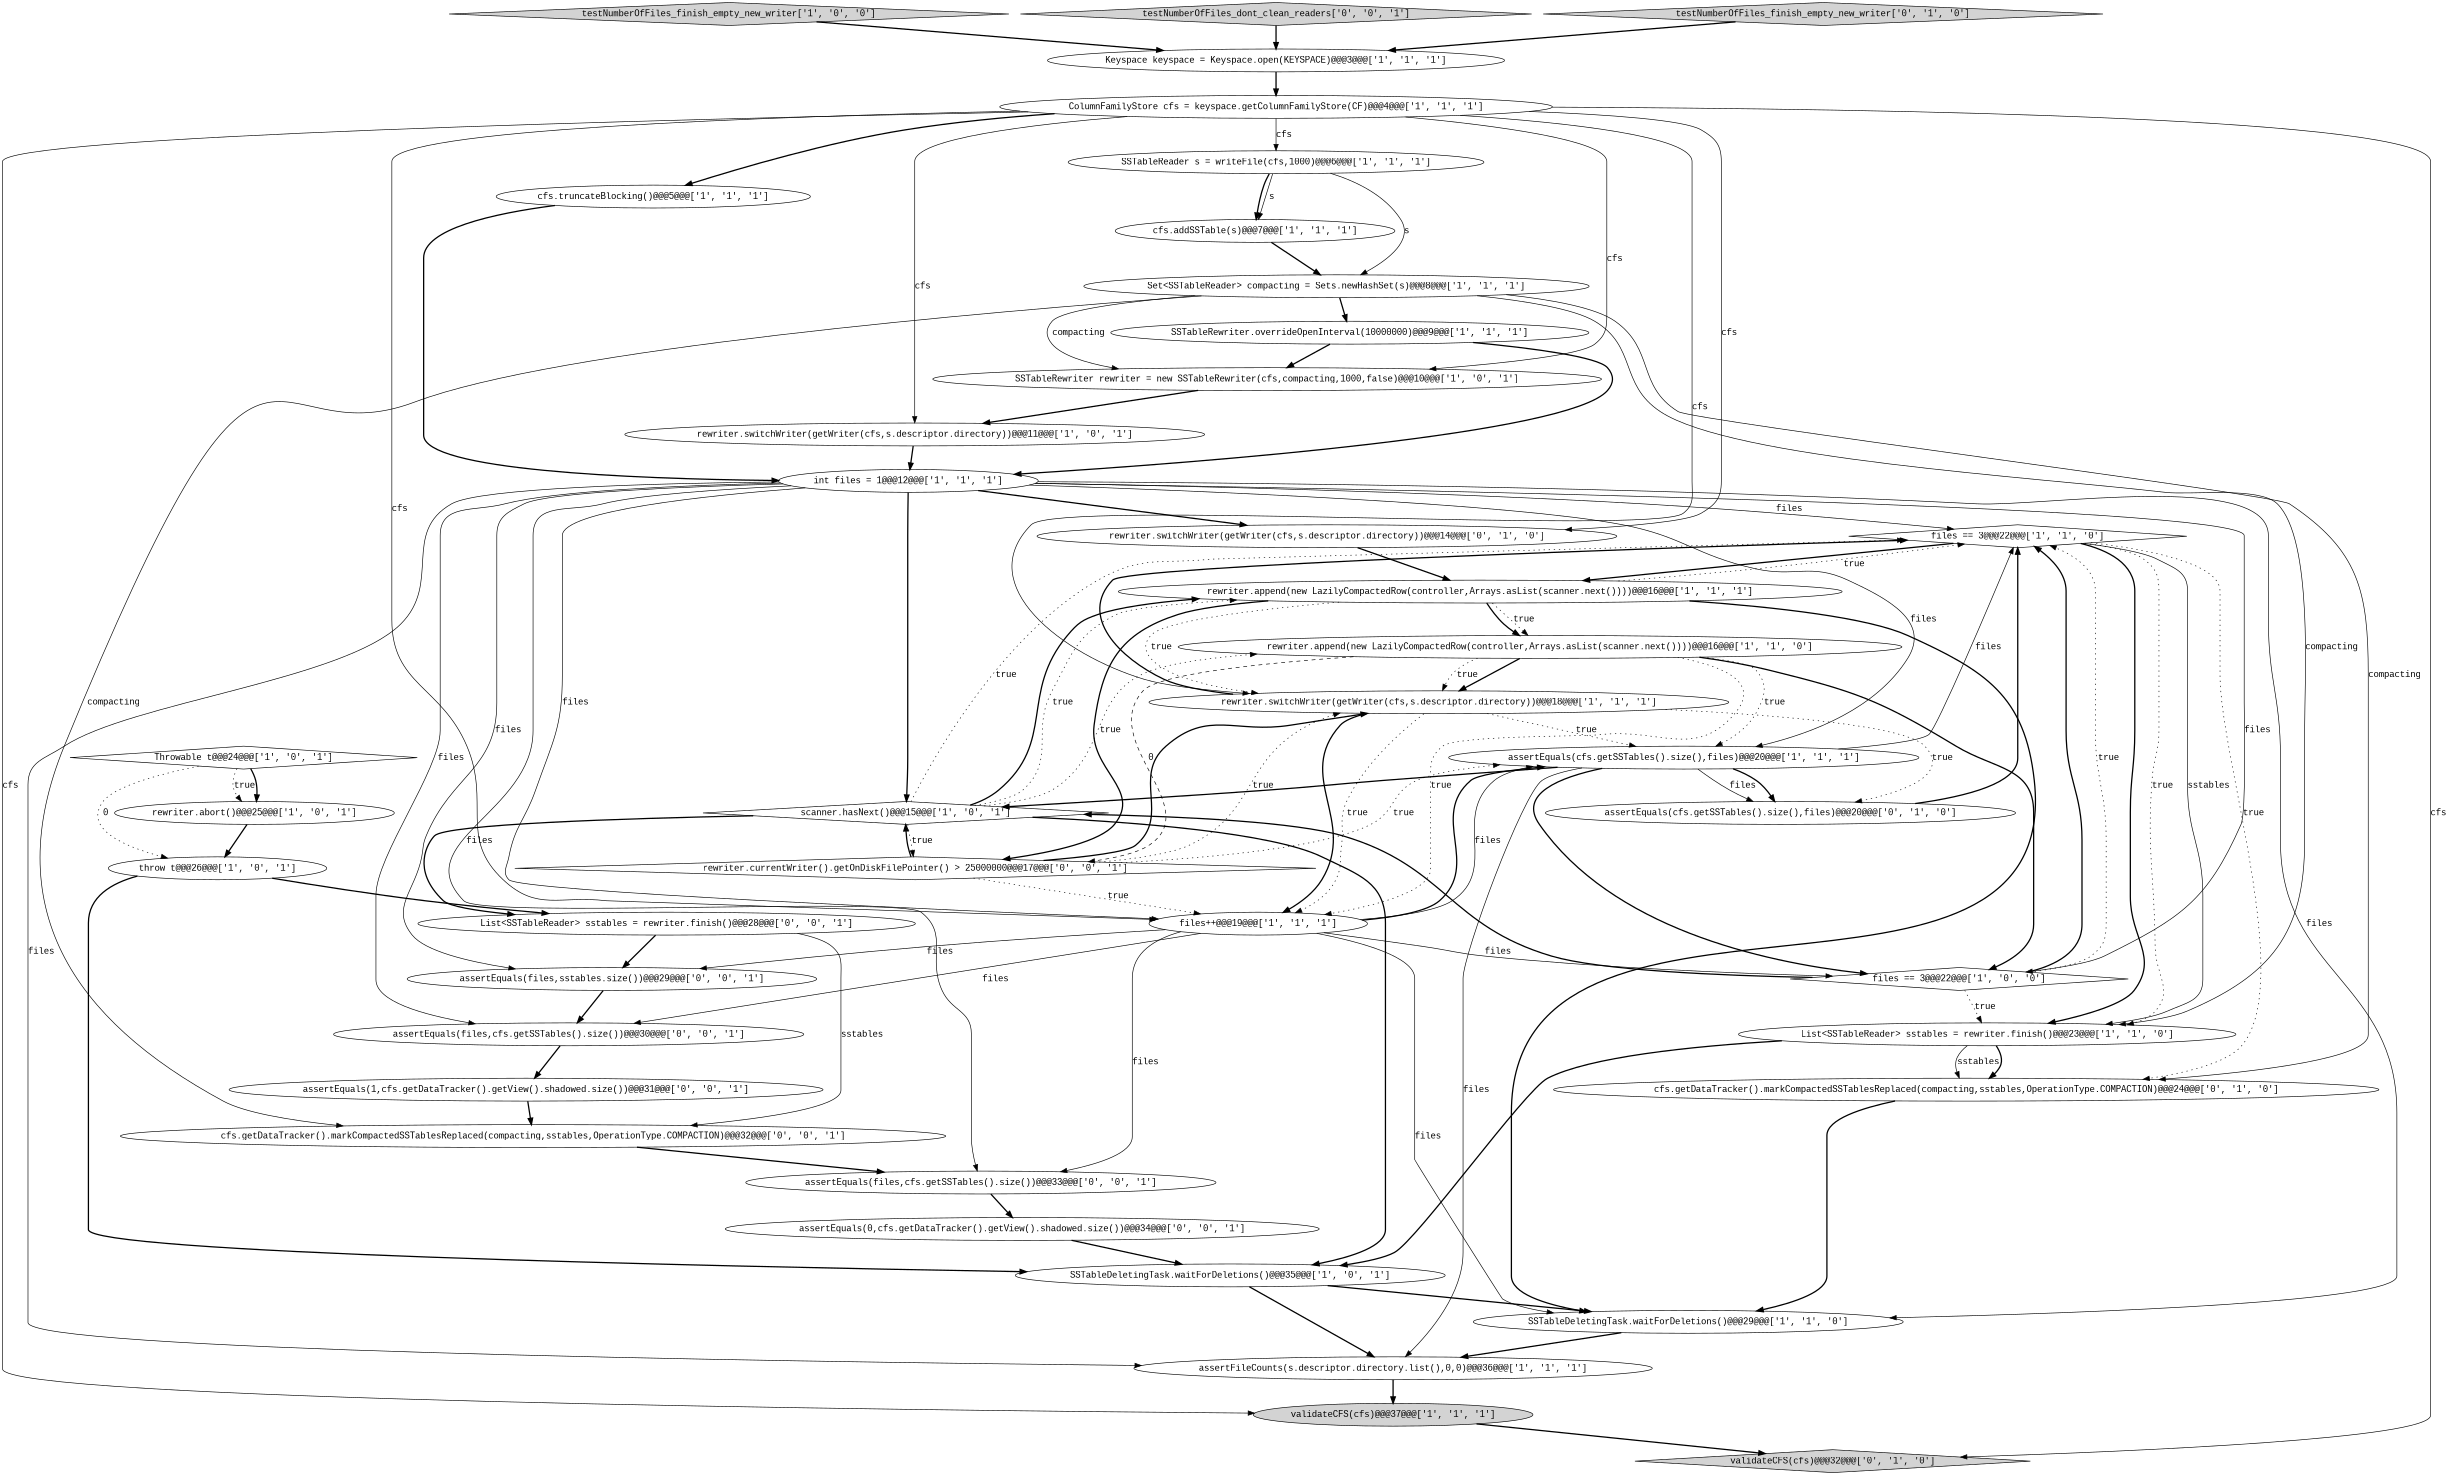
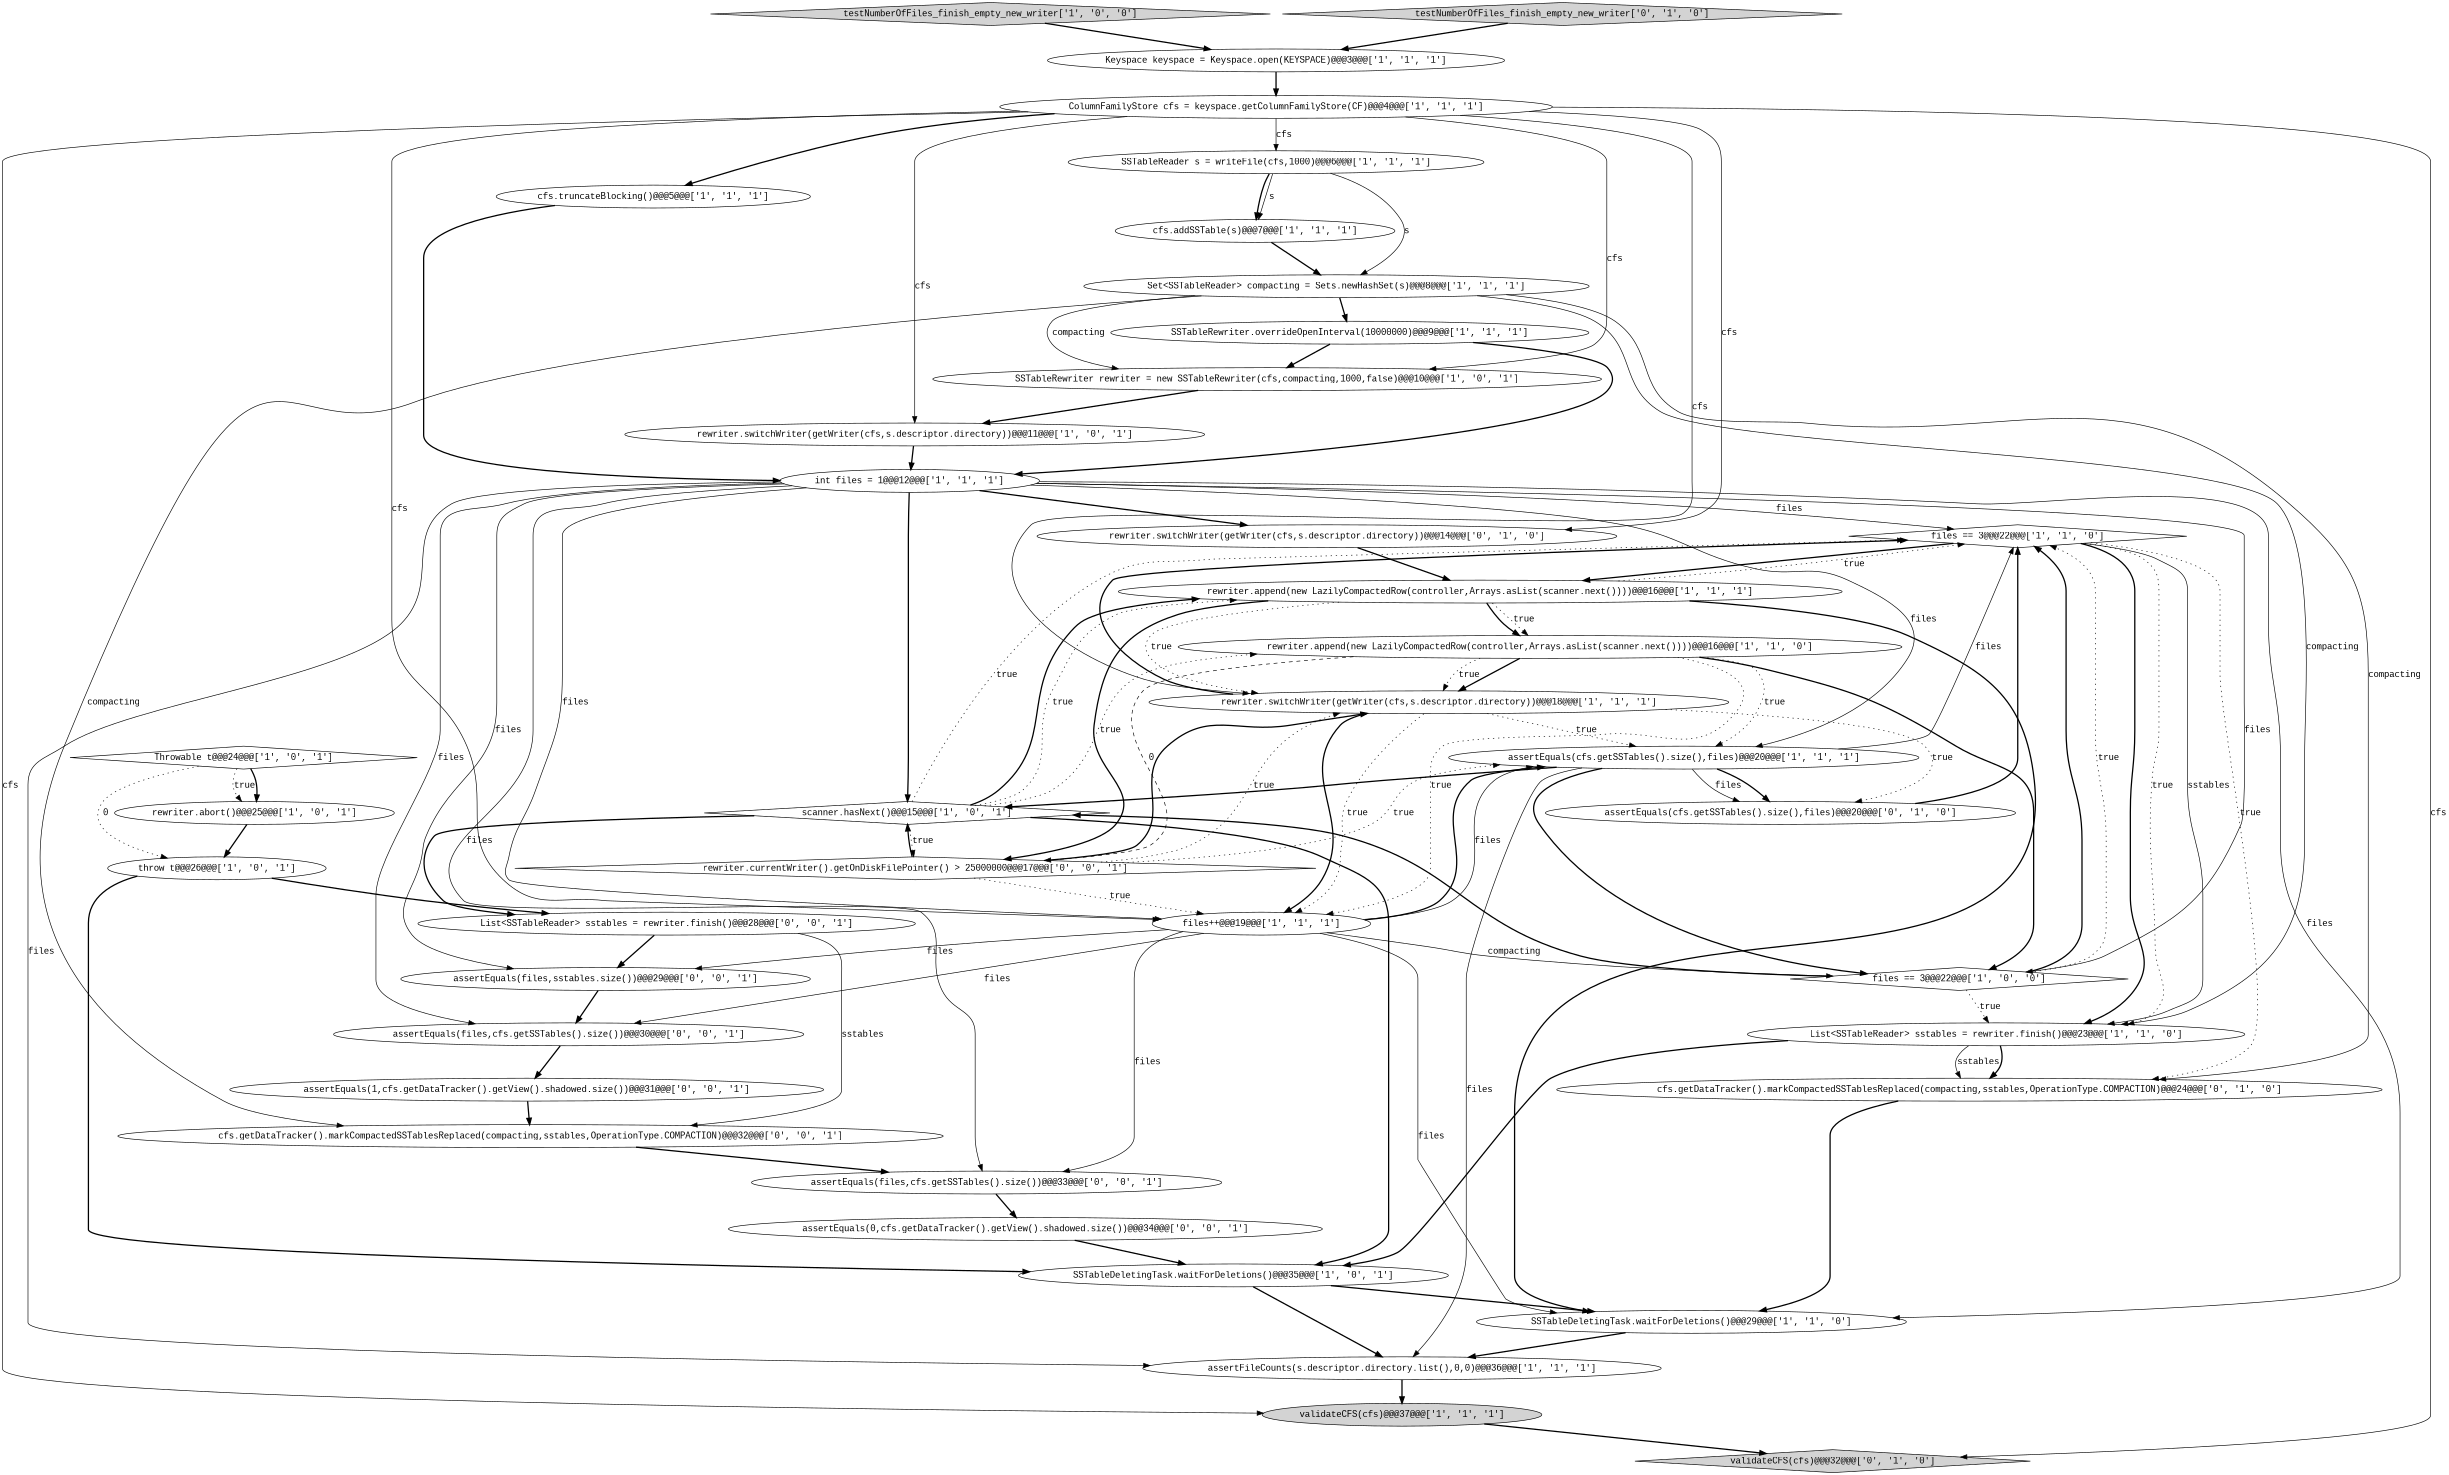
(1276, 14) -> none
(1498, 951) -> (1514, 951)
